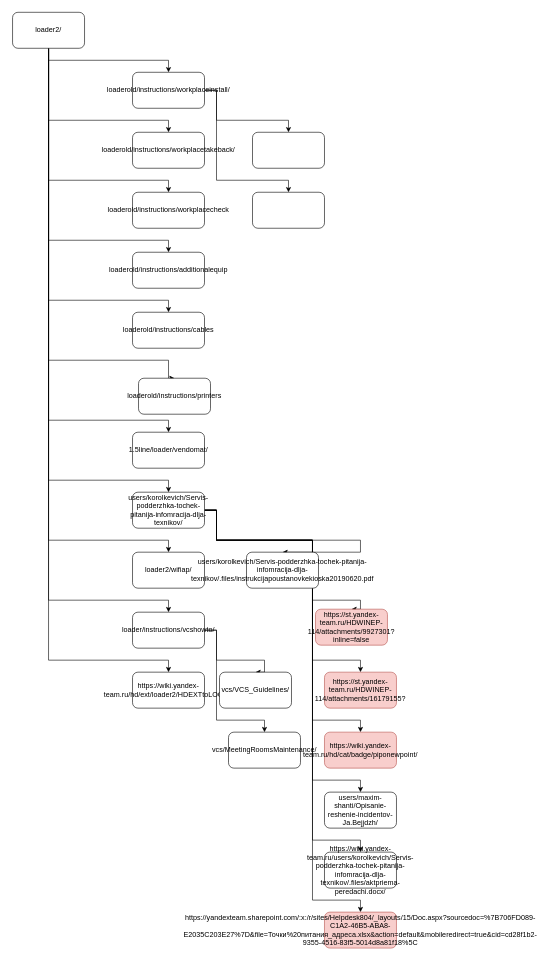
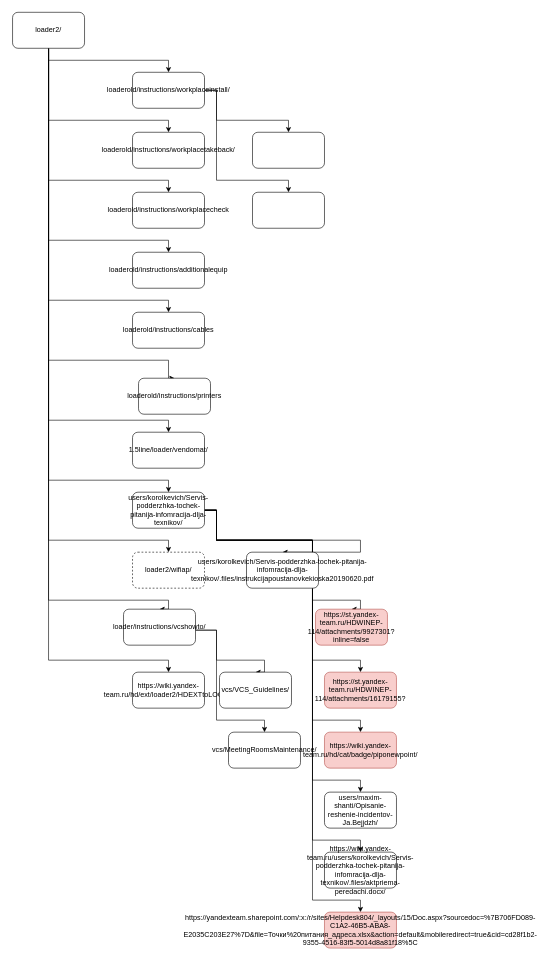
(168, 570) -> (168, 570)
(168, 630) -> (159, 627)
